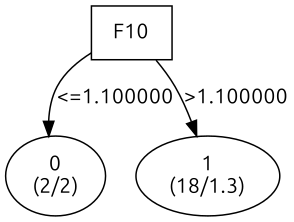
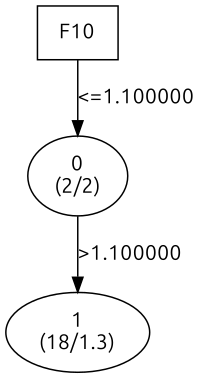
(177, 89) -> (78, 246)
